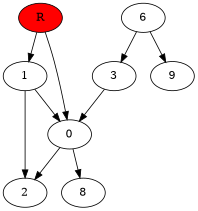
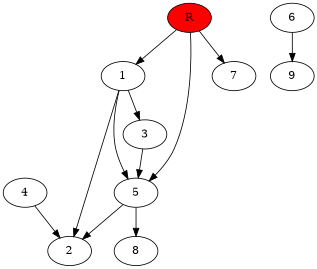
(131, 43) -> (132, 101)
none -> (234, 76)
(70, 134) -> (136, 193)
none -> (25, 193)
